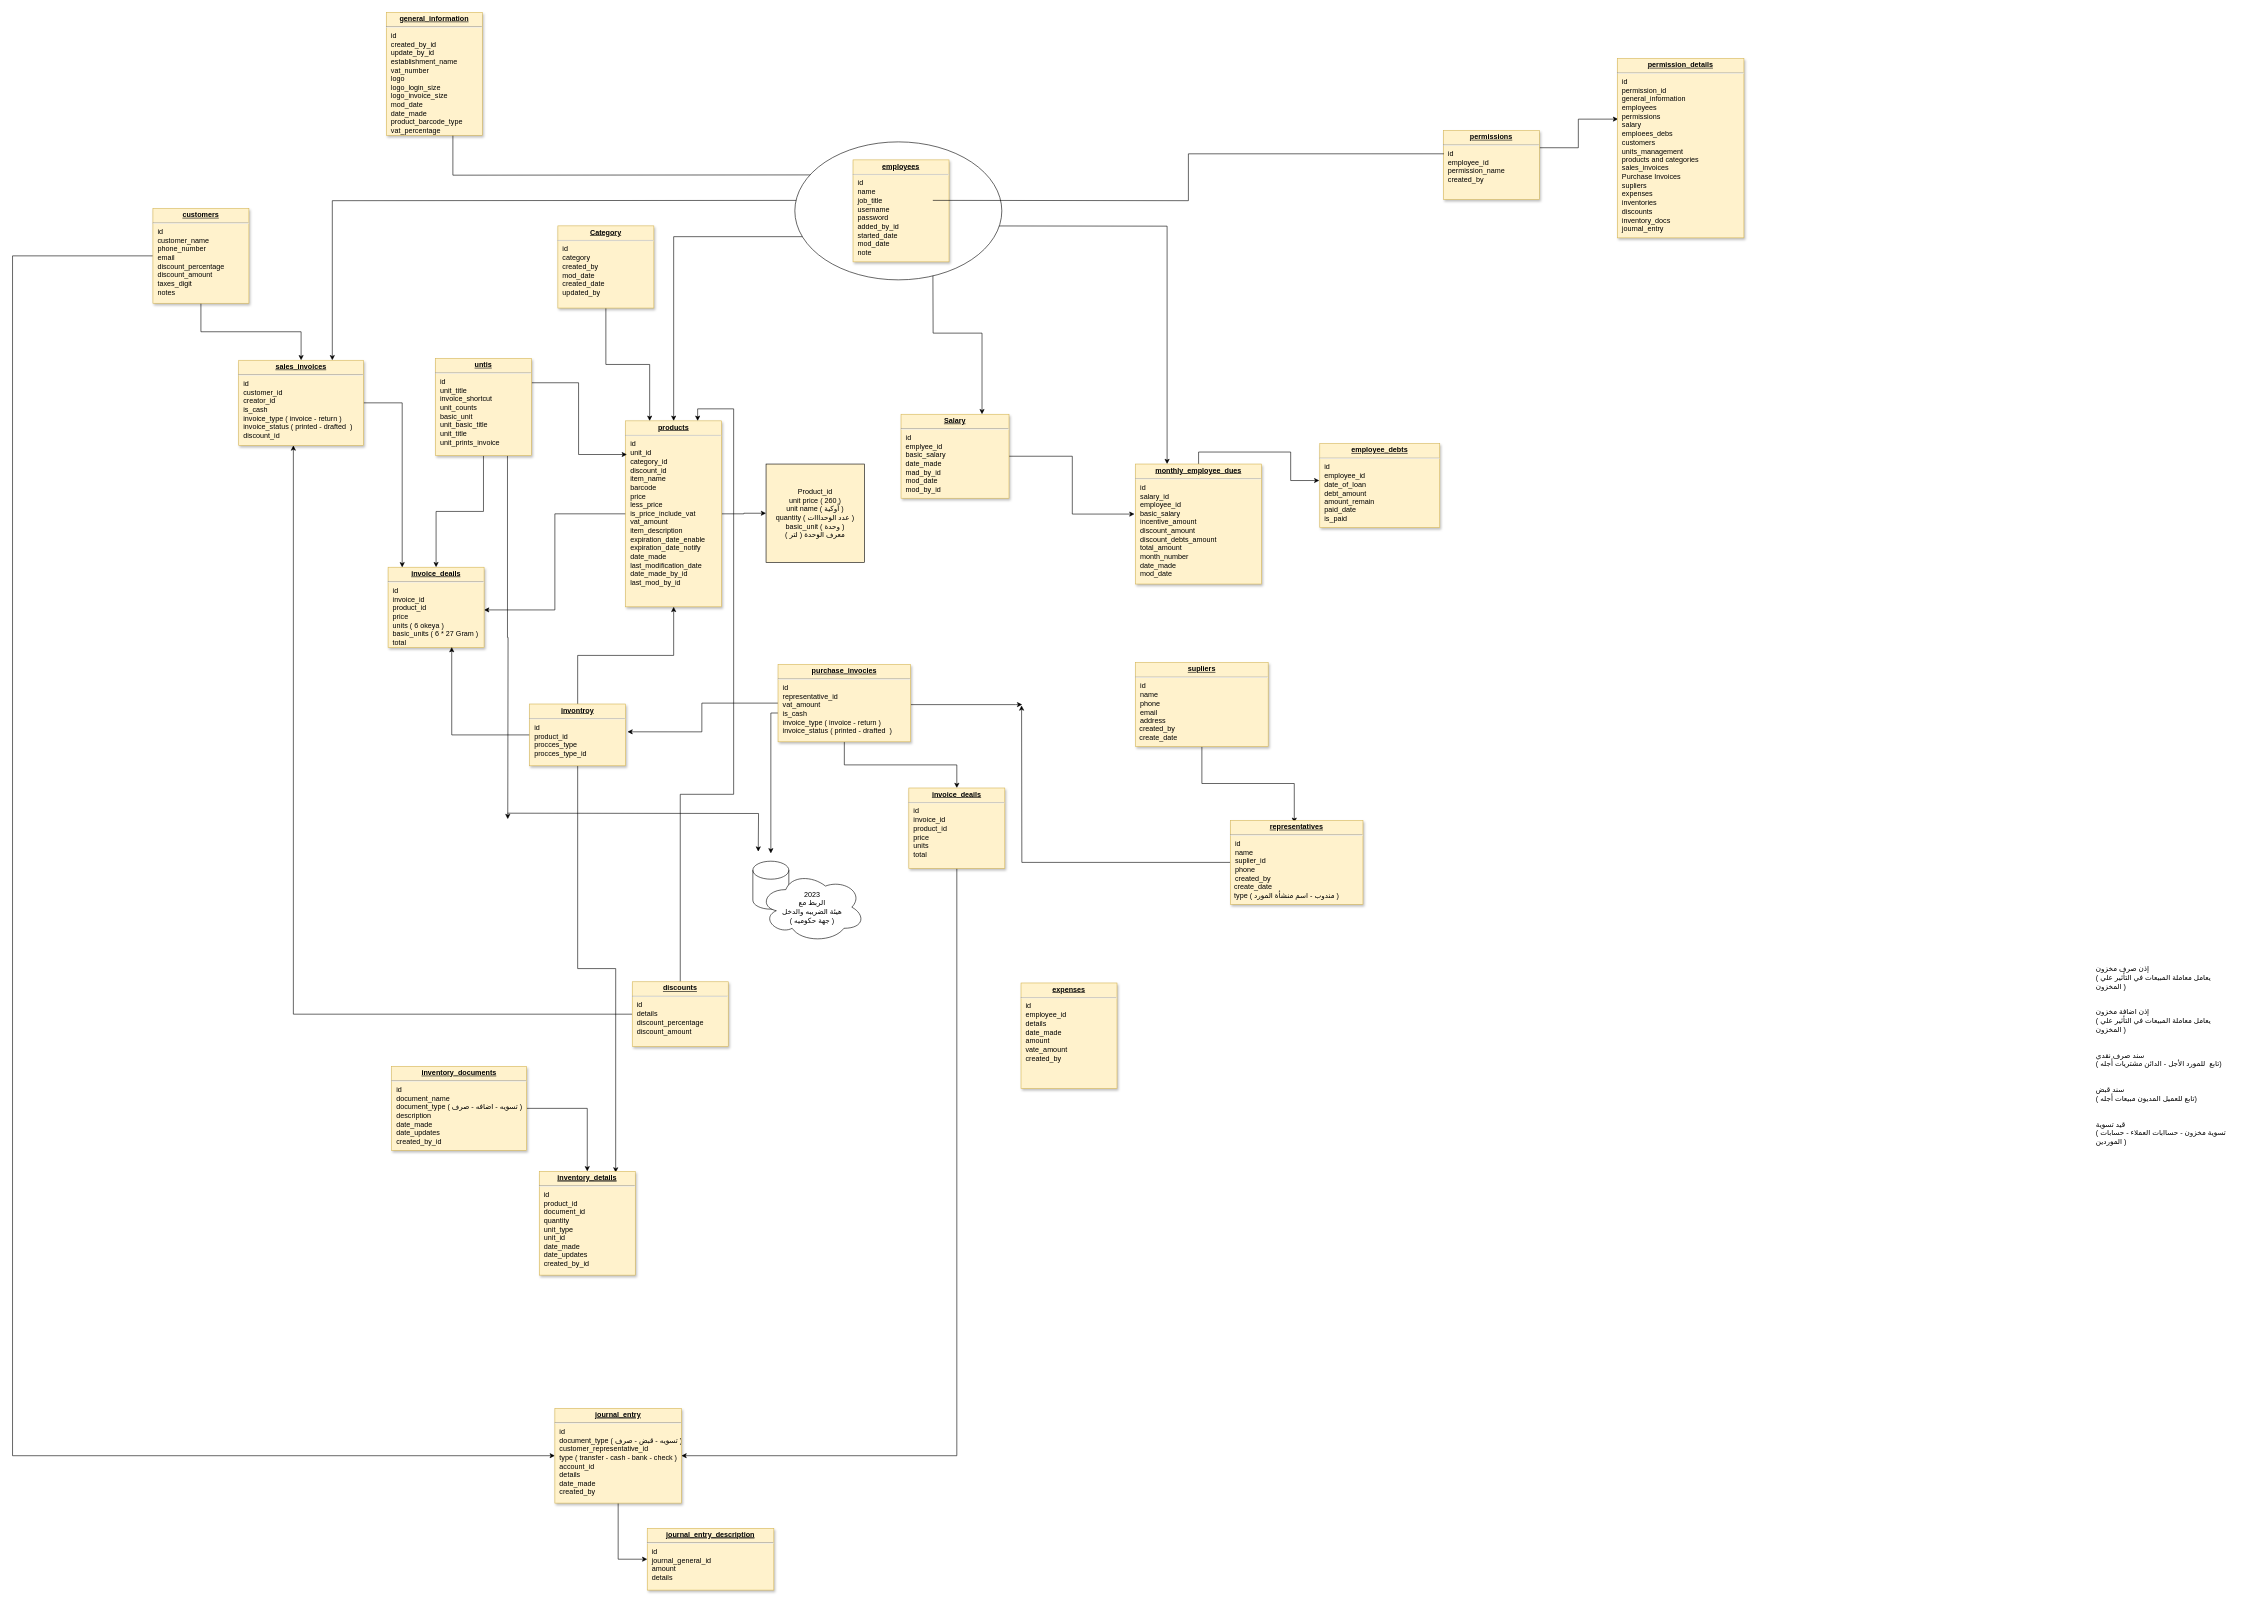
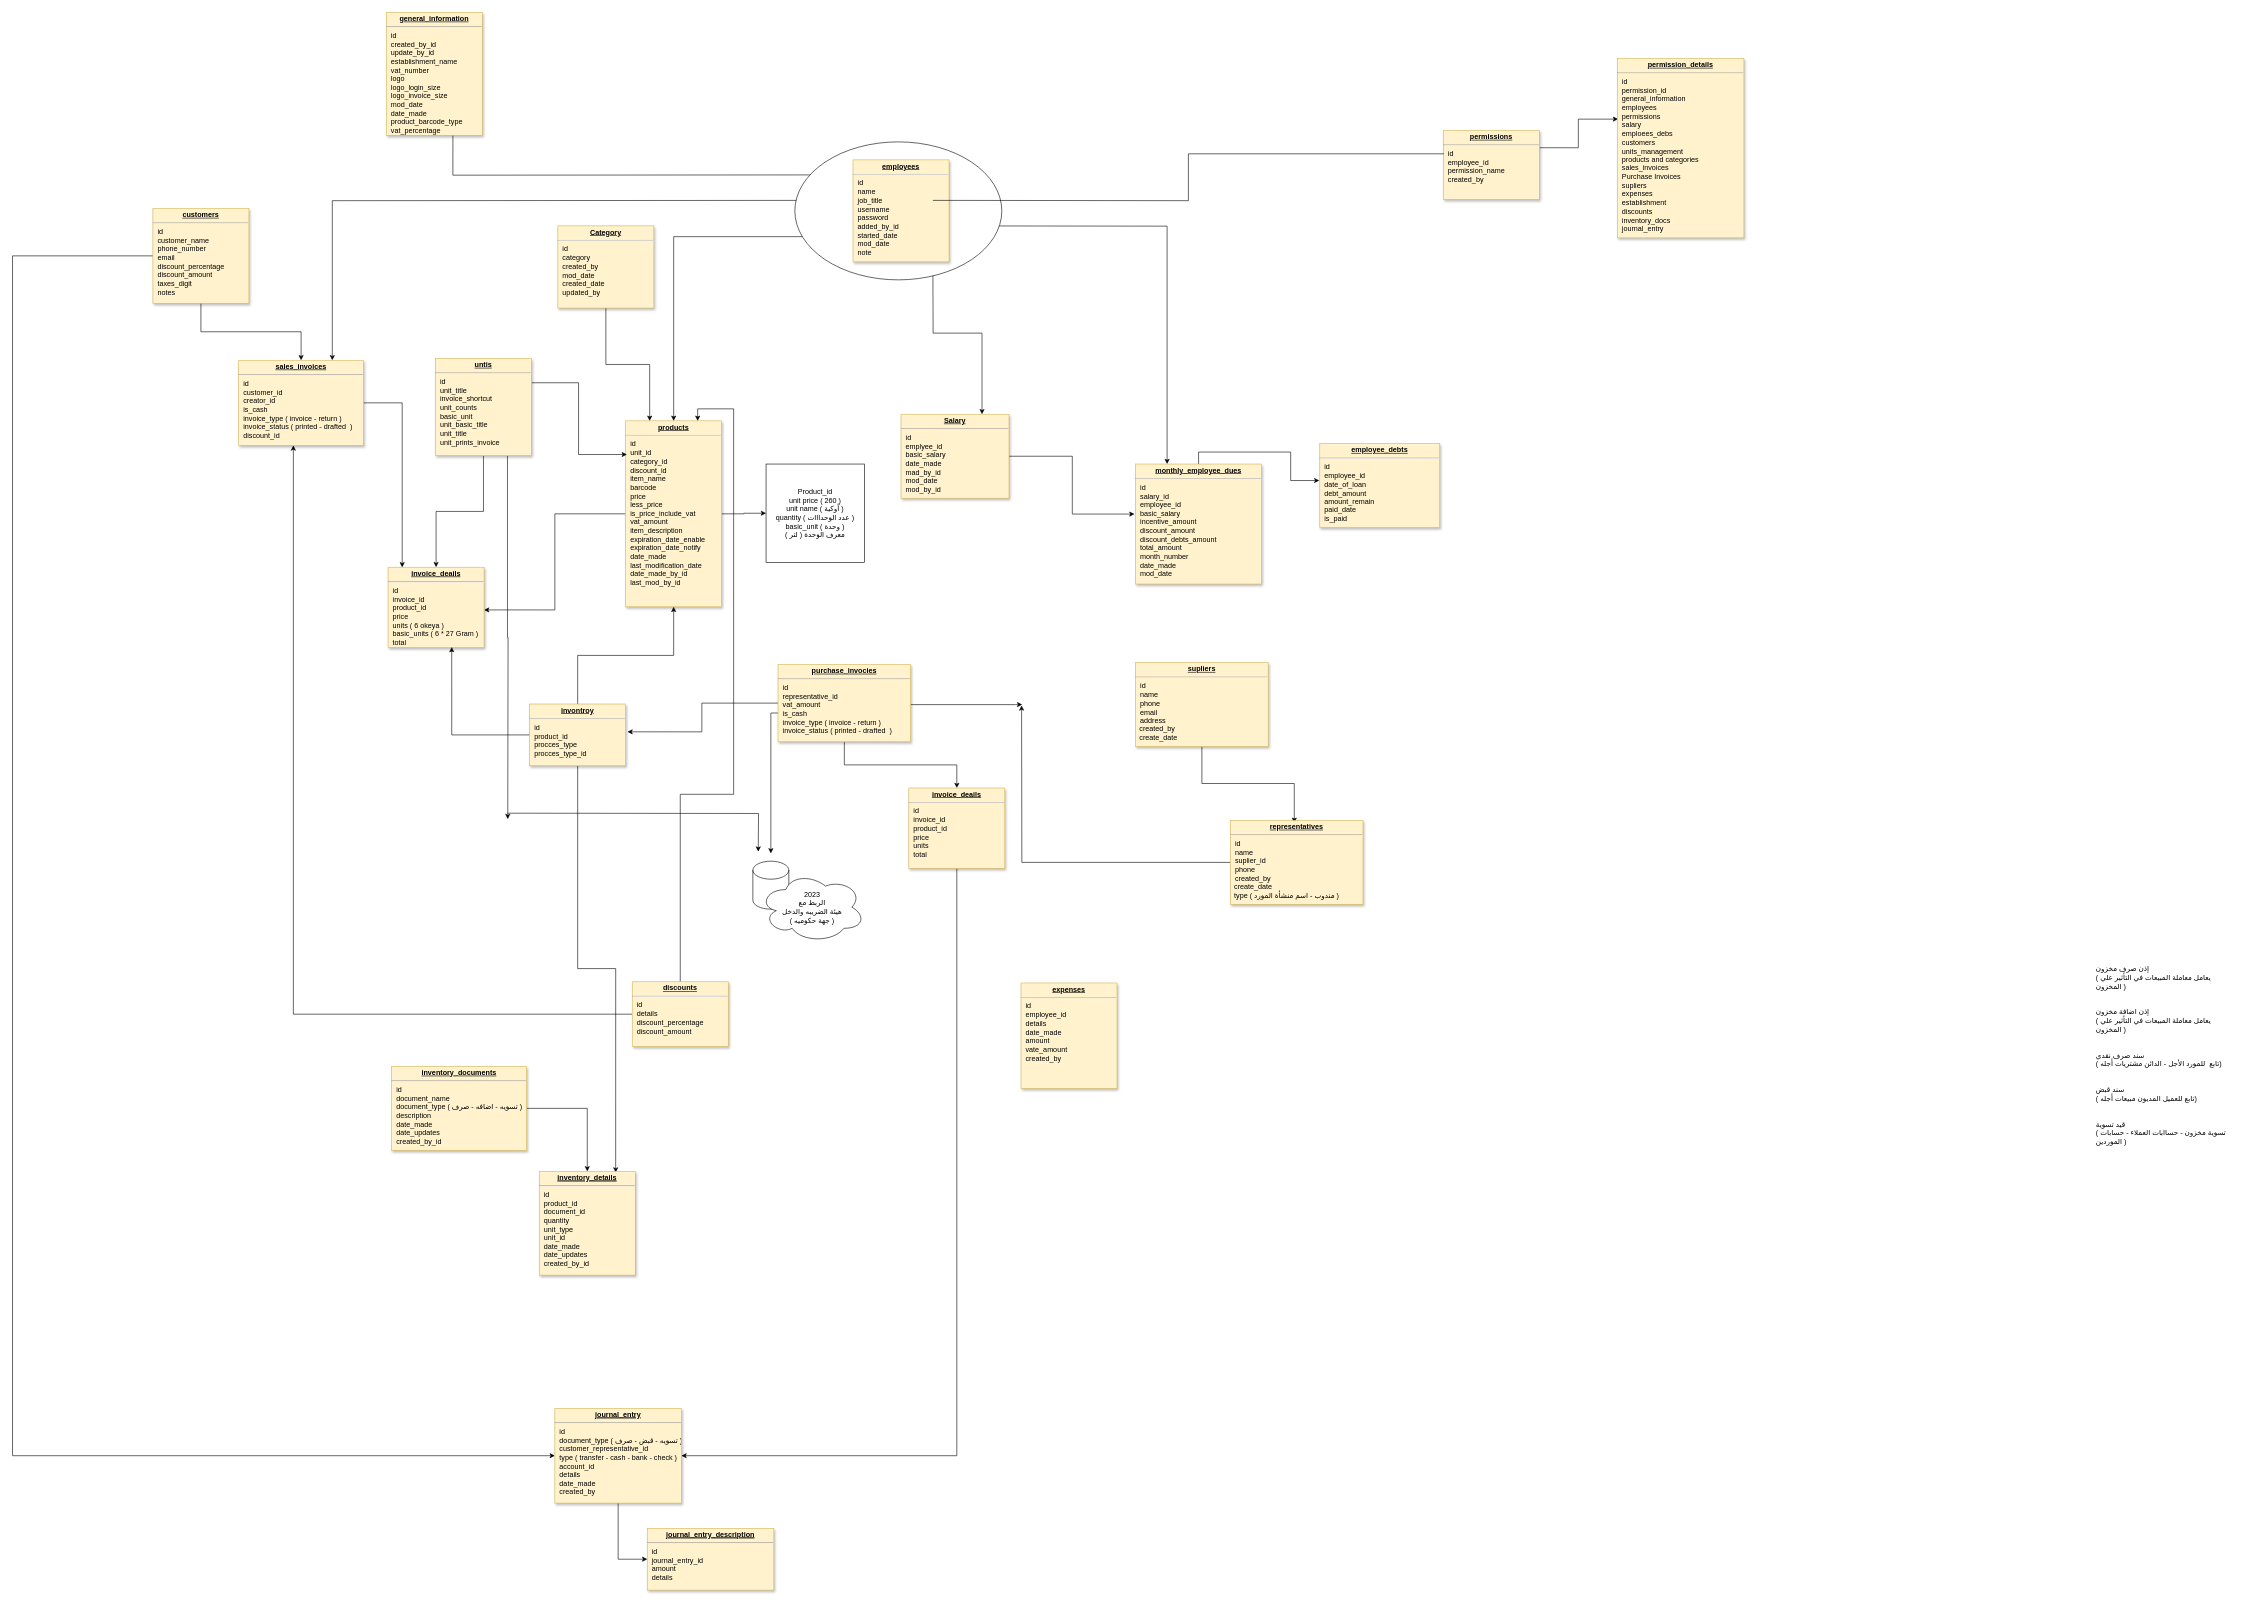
(1661, 141) -> (1661, 141)
(815, 513) -> (815, 513)
(695, 1550) -> (695, 1550)
